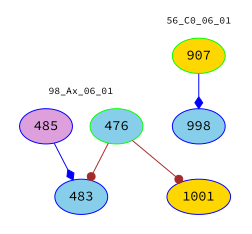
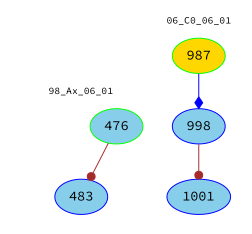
(199, 21) -> (199, 21)
(199, 56) -> (199, 56)
(46, 126) -> none
(144, 150) -> (199, 158)
(199, 197) -> (199, 197)
